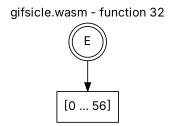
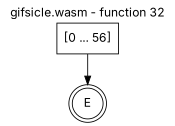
(88, 72) -> (88, 65)
